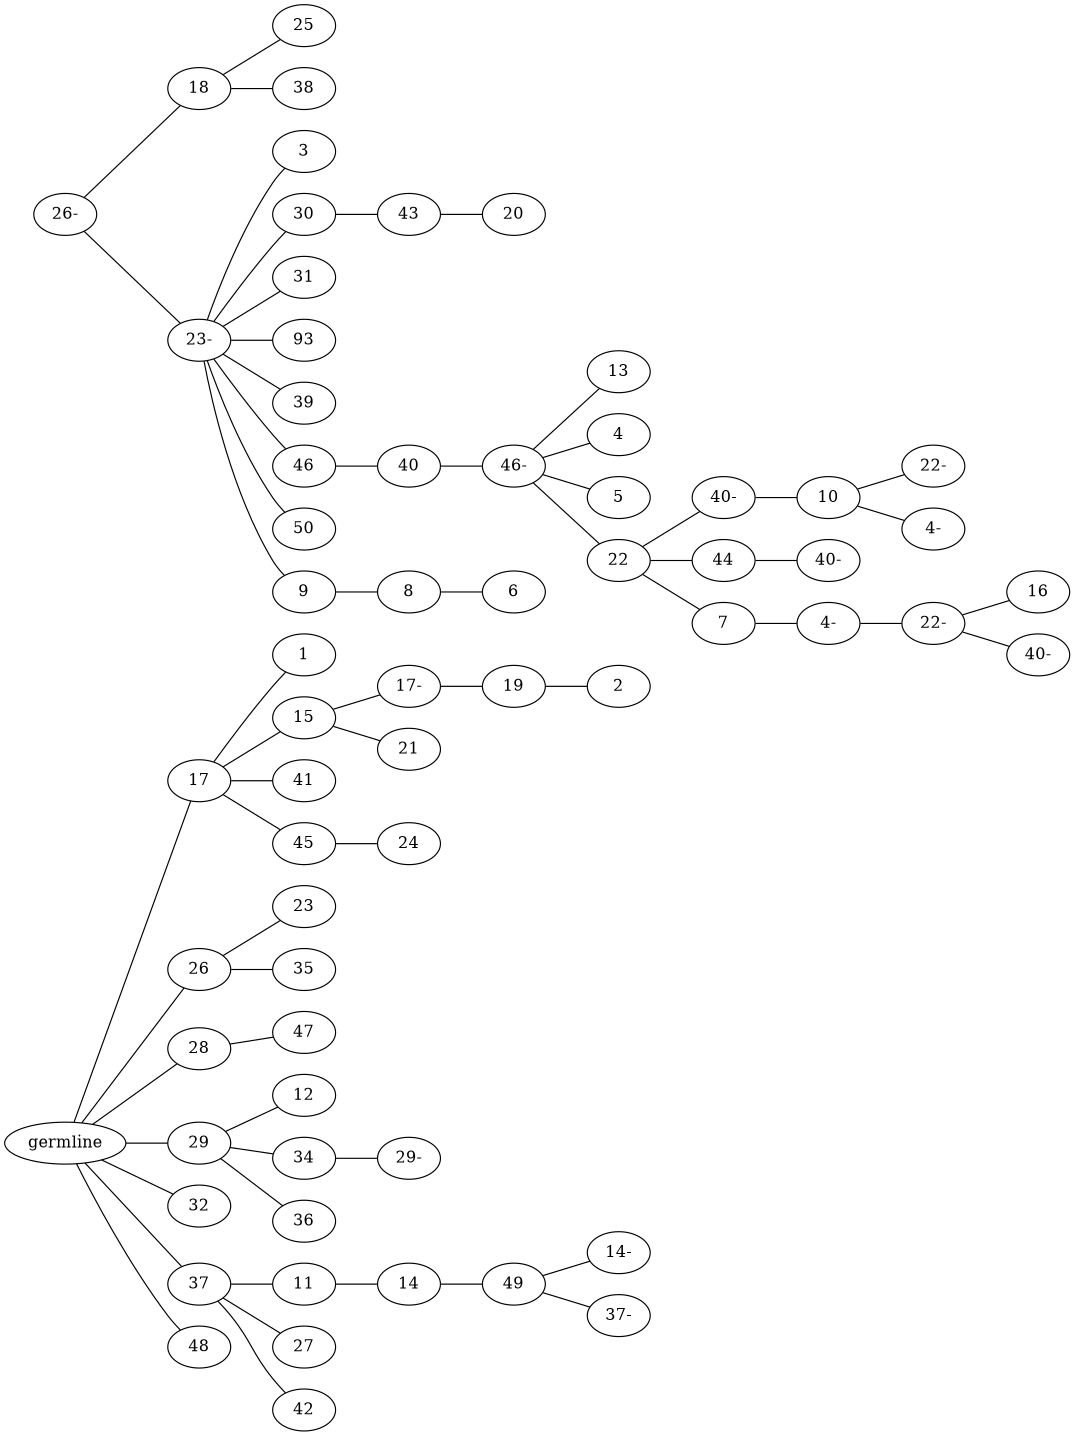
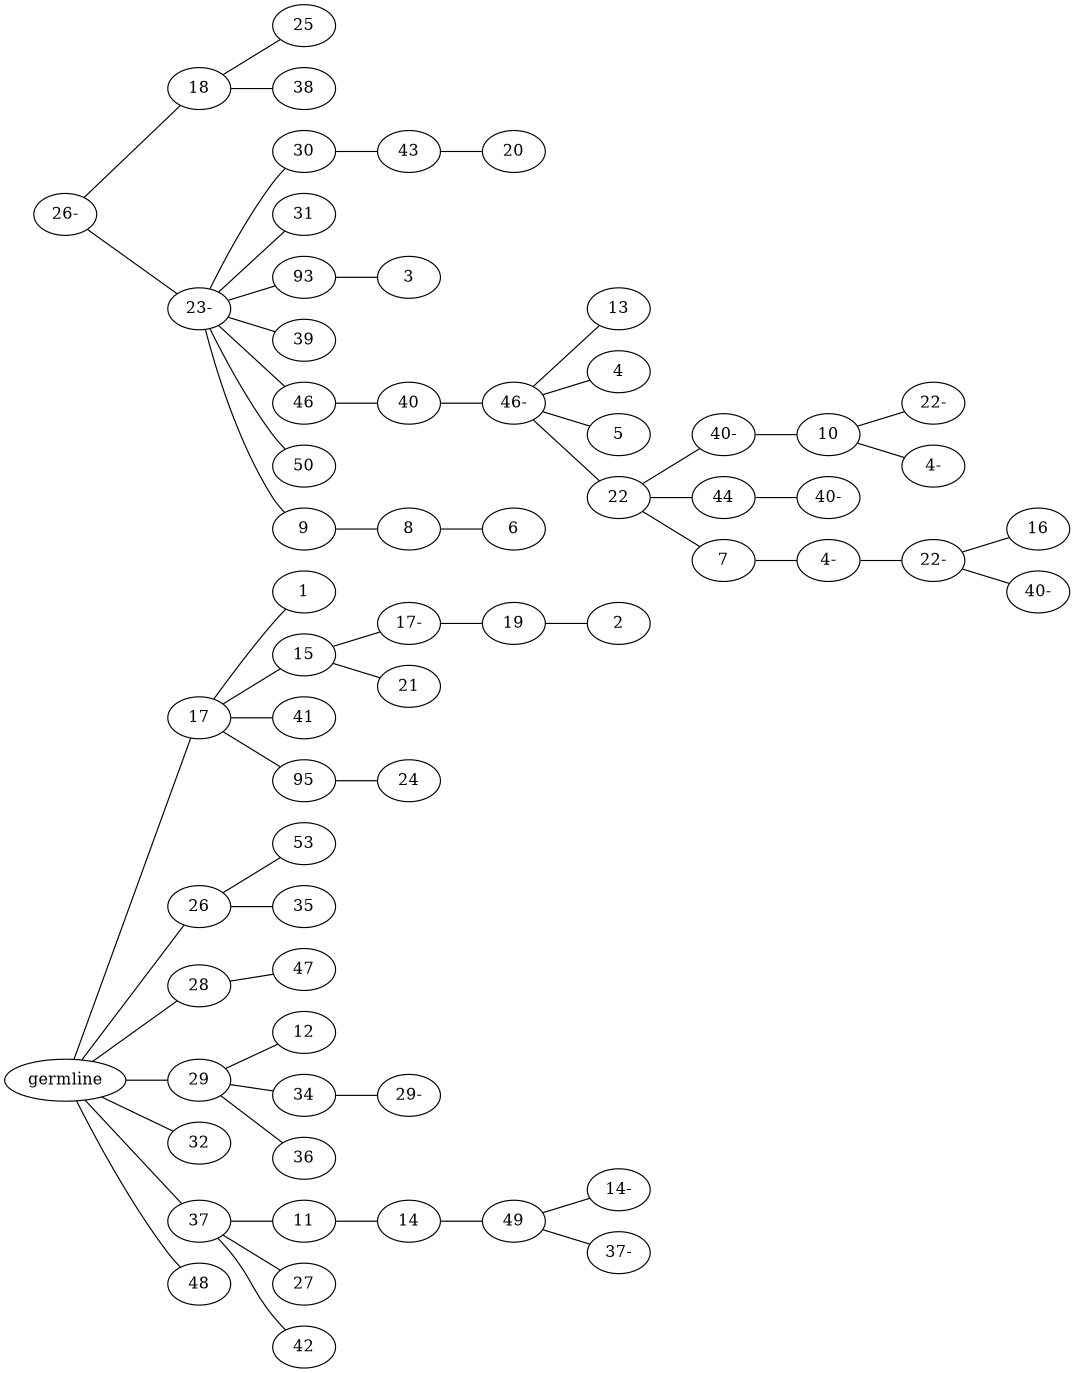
(240, 241) -> (357, 277)
(304, 844) -> (304, 781)
(304, 907) -> (304, 844)
